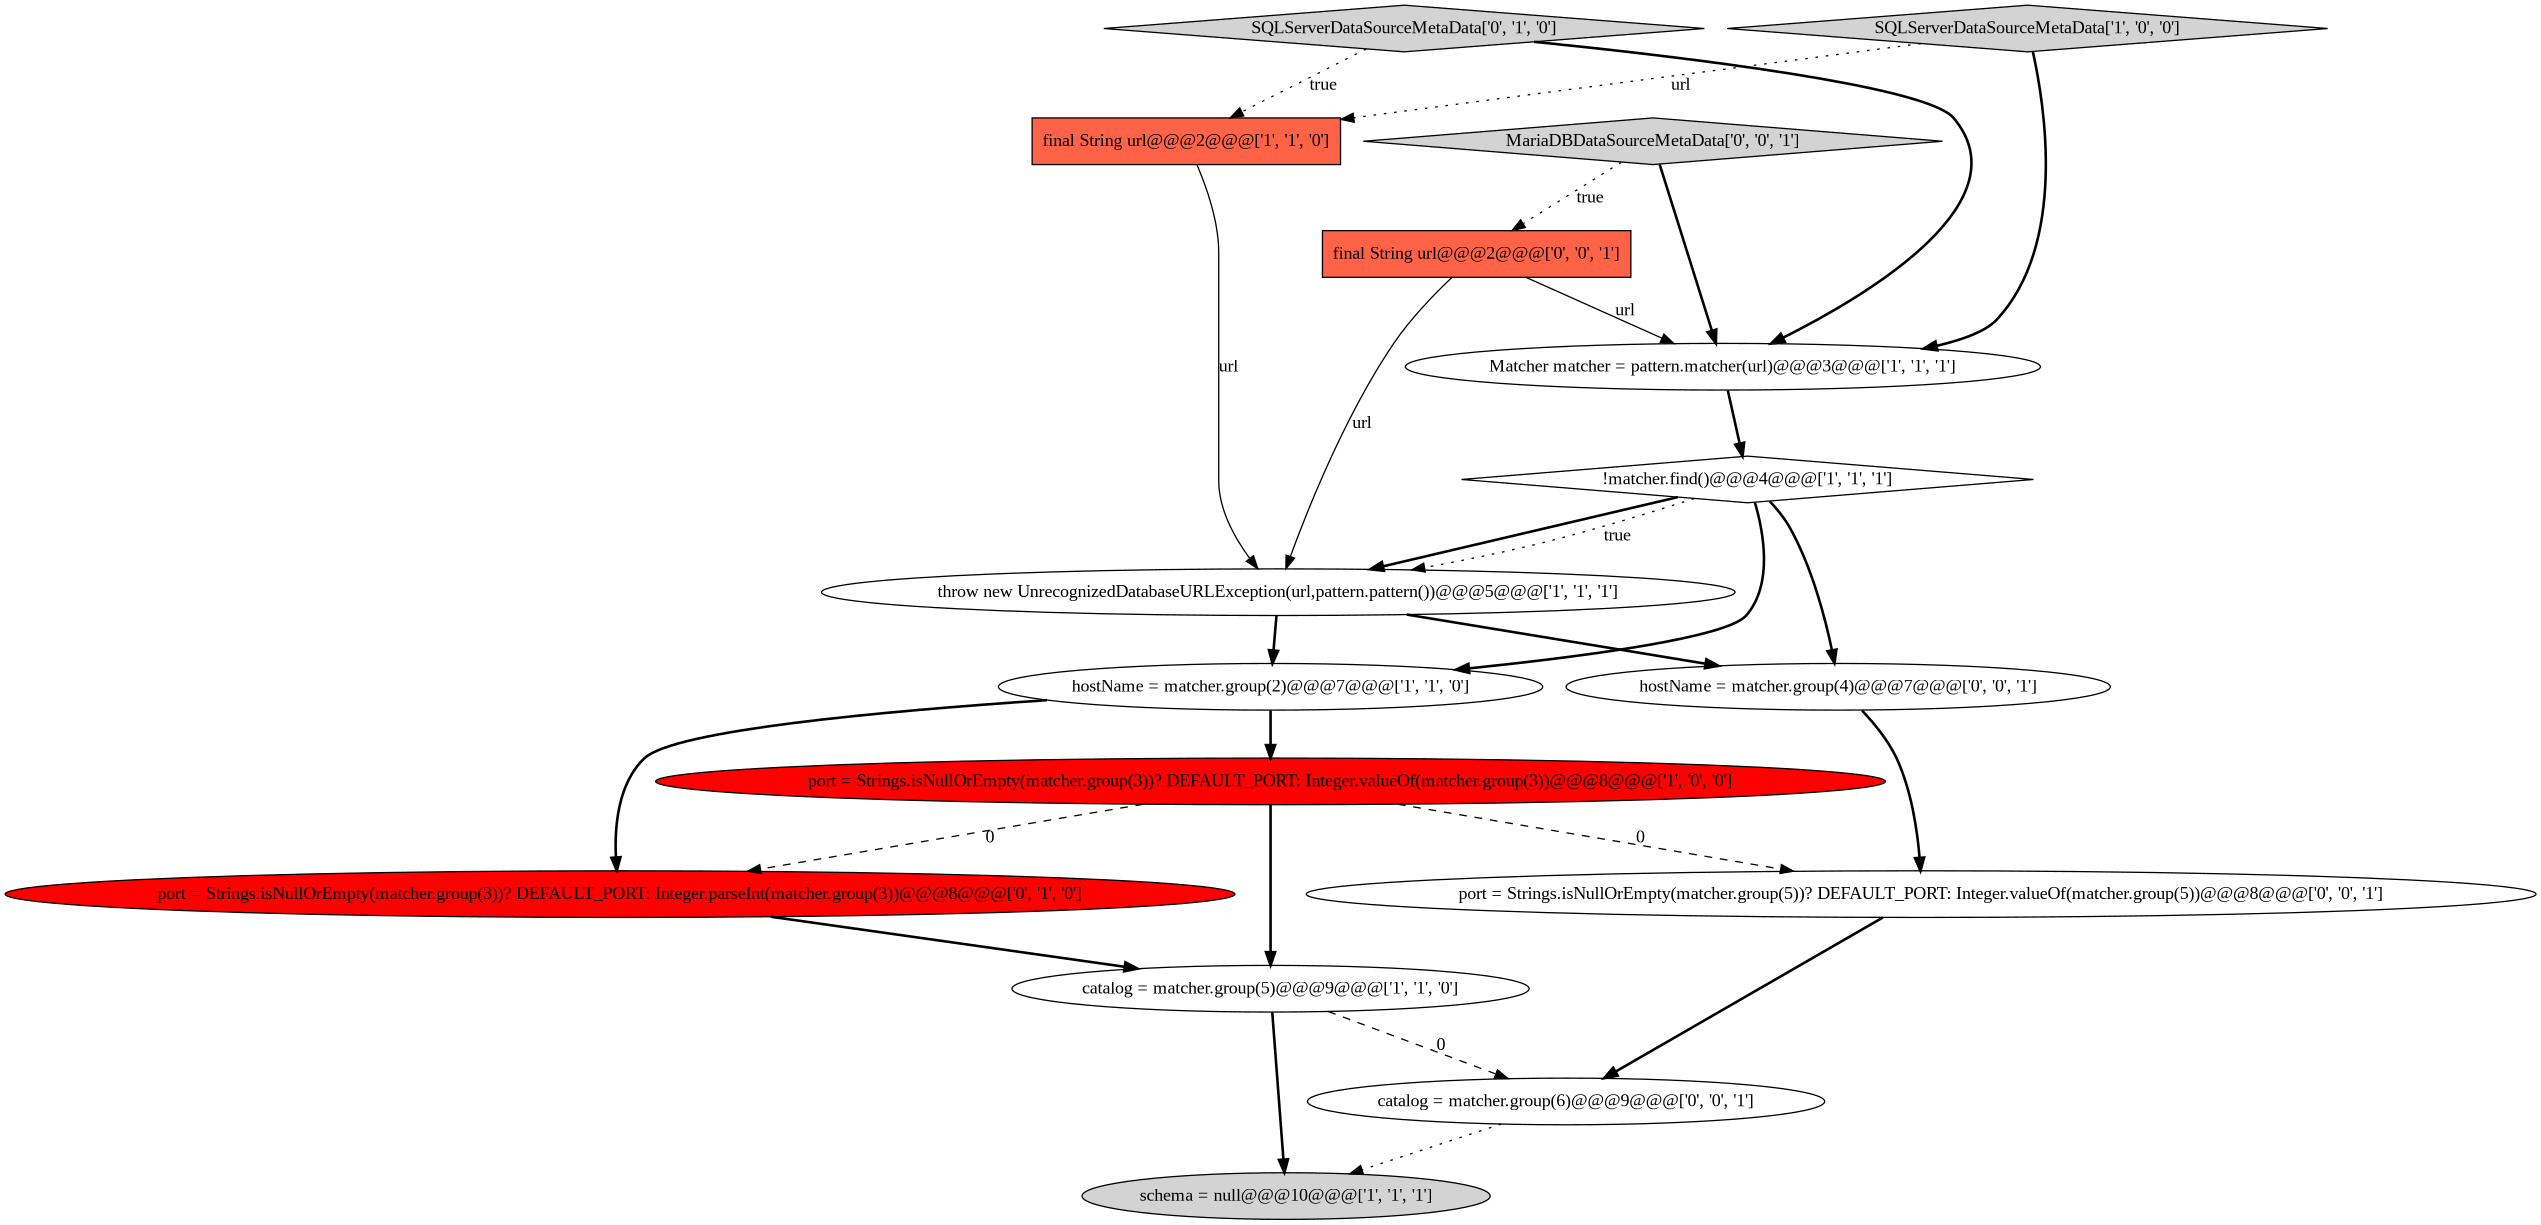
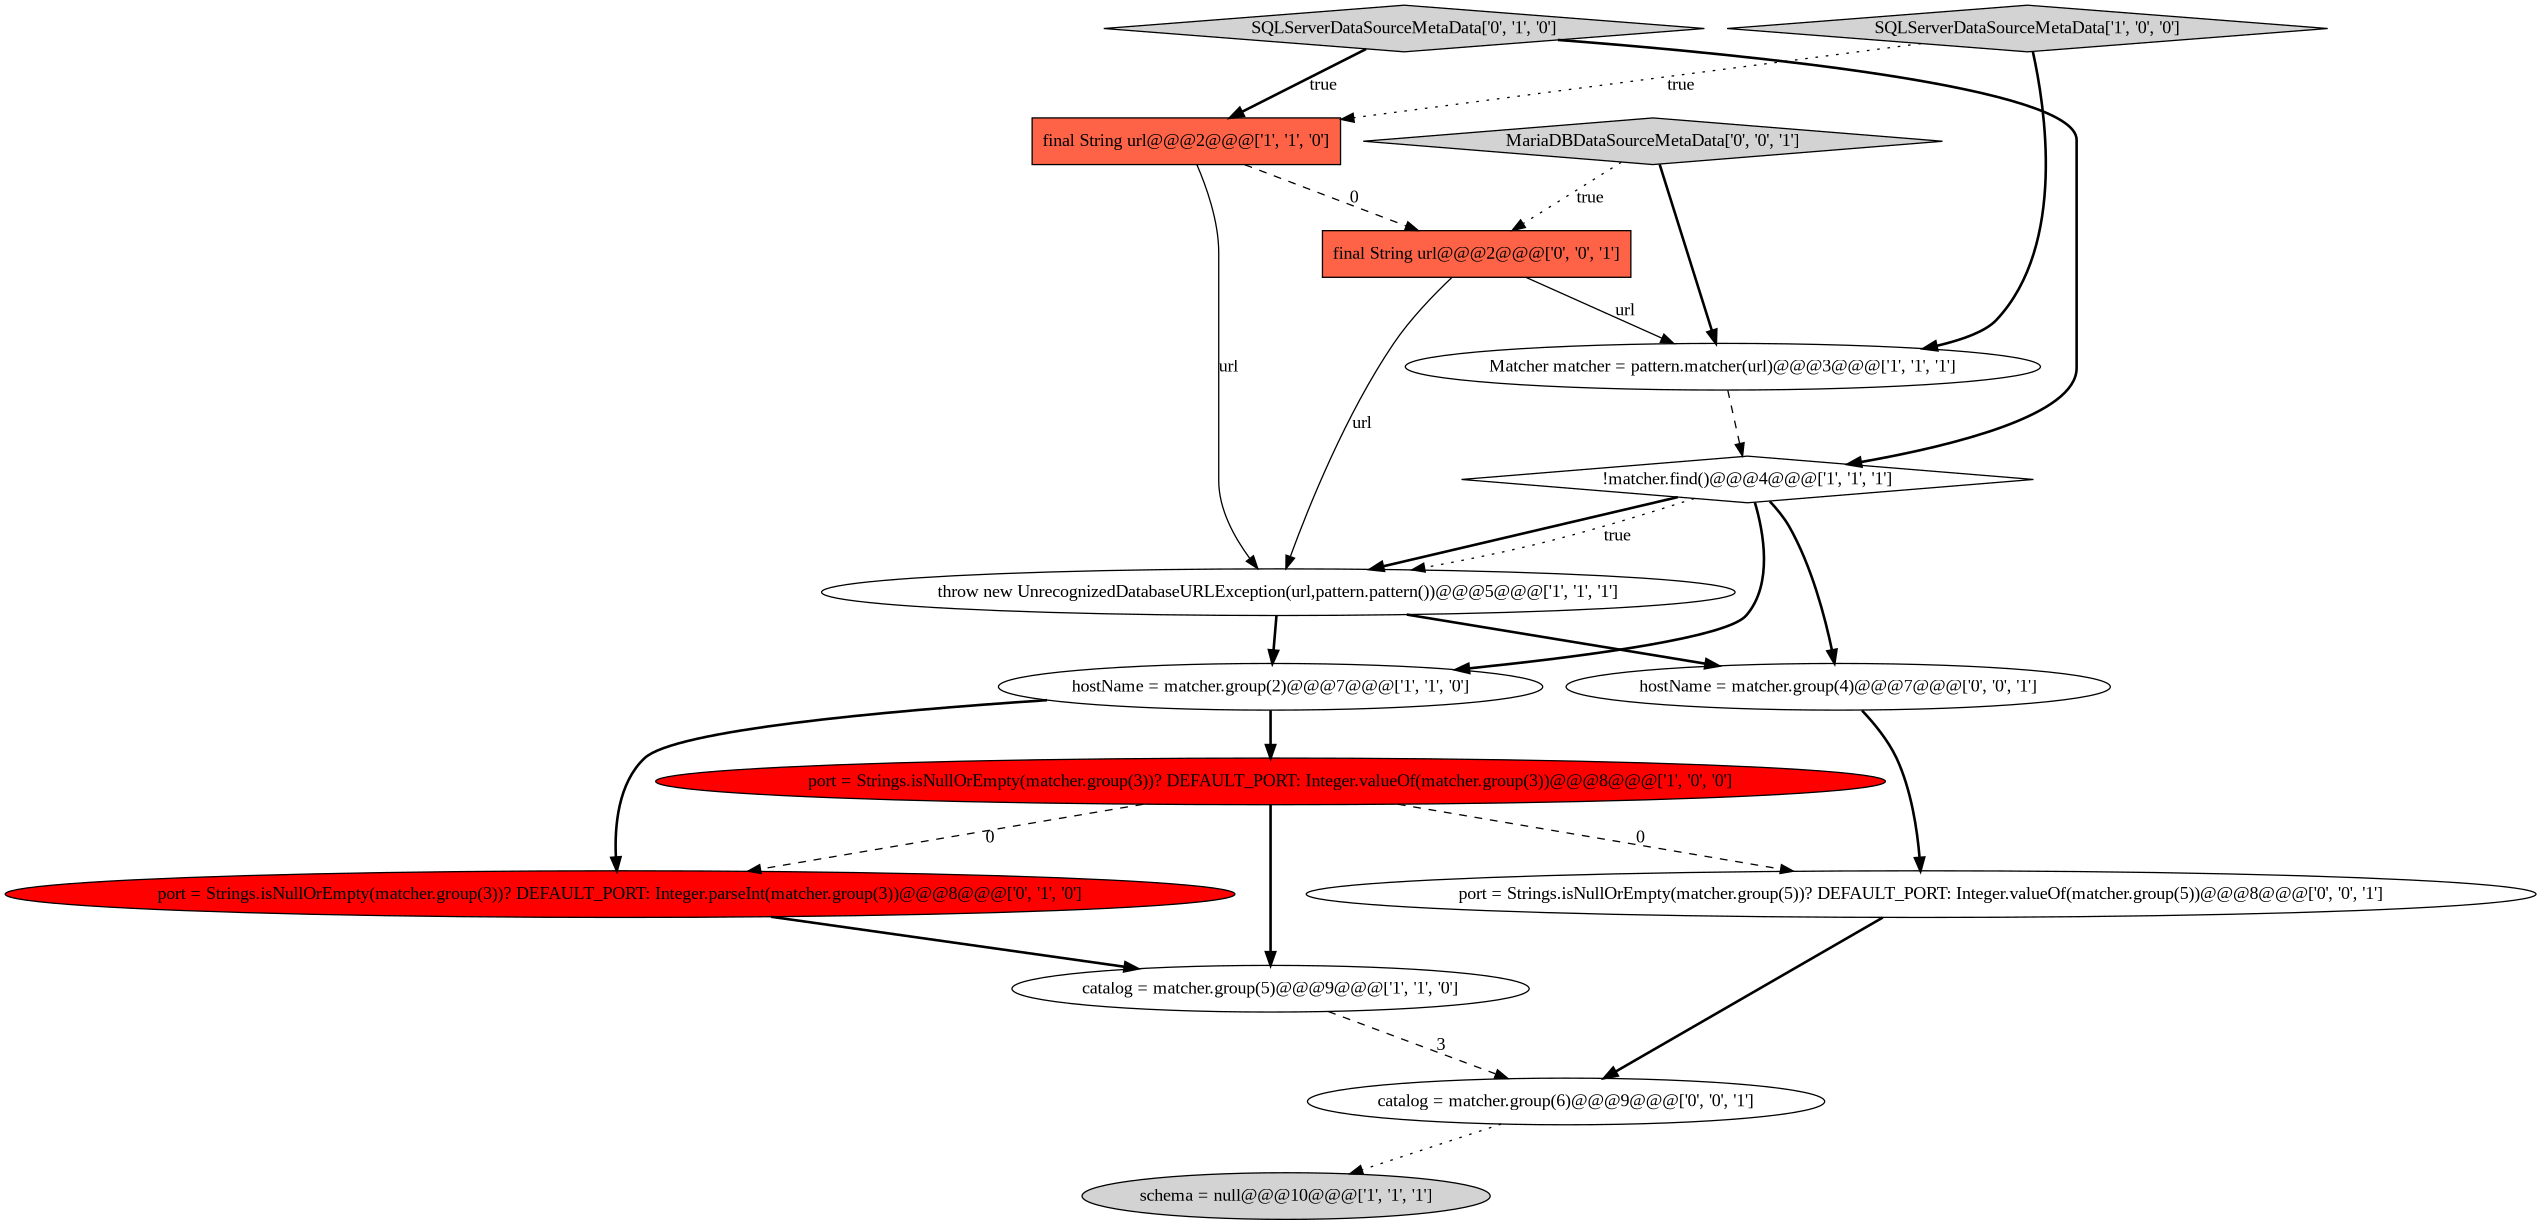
(1304, 80) -> (1304, 80)
(1681, 85) -> (1681, 85)
(1902, 96) -> (2055, 118)
none -> (1325, 195)
(1734, 417) -> (1734, 417)
(1441, 1045) -> (1441, 1045)
(1278, 1086) -> none
